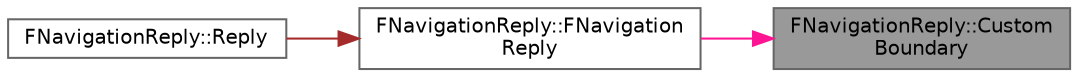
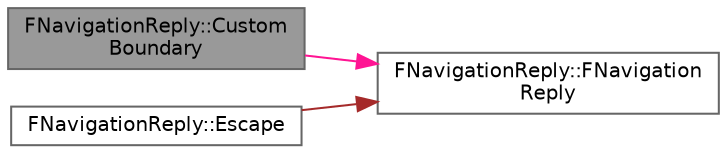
(147, 39) -> (156, 126)
(727, 39) -> (331, 58)
